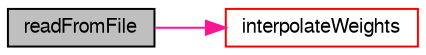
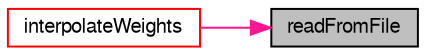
(180, 28) -> (225, 28)
